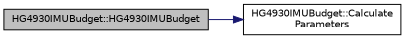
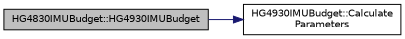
(106, 20) -> (106, 20)
